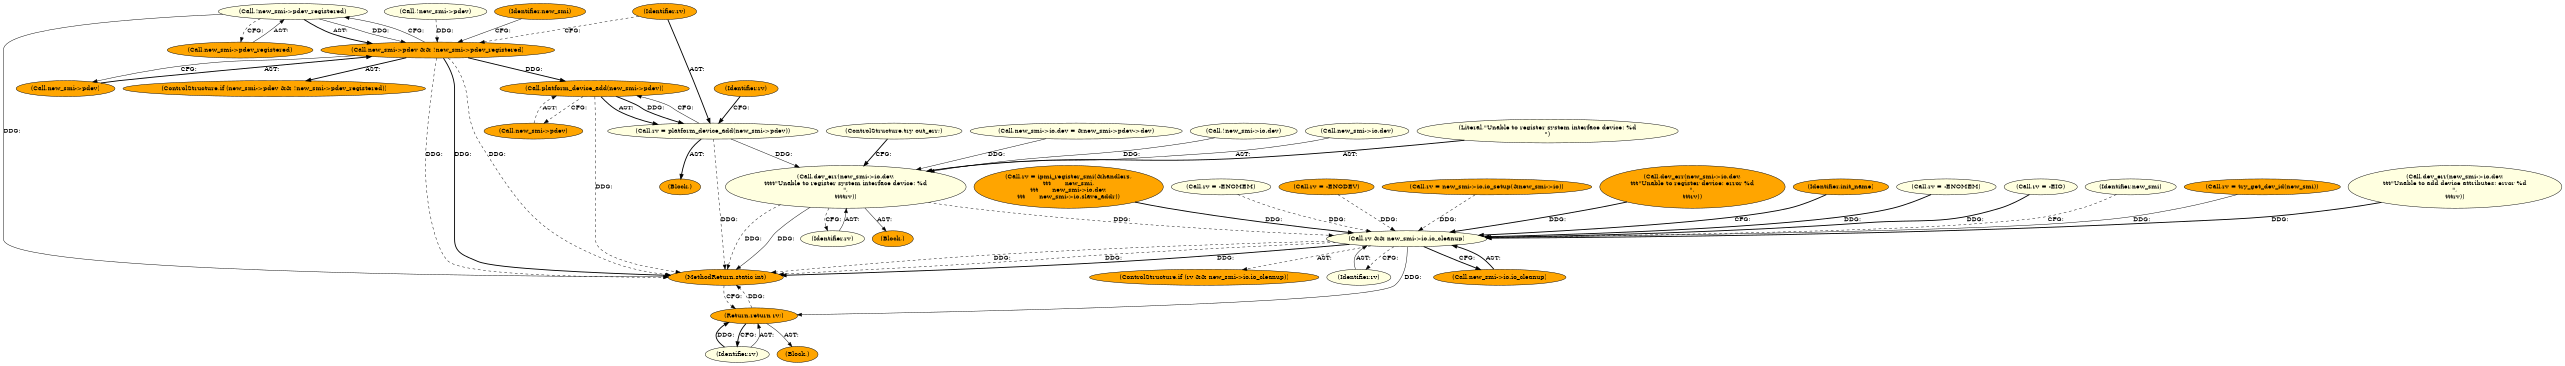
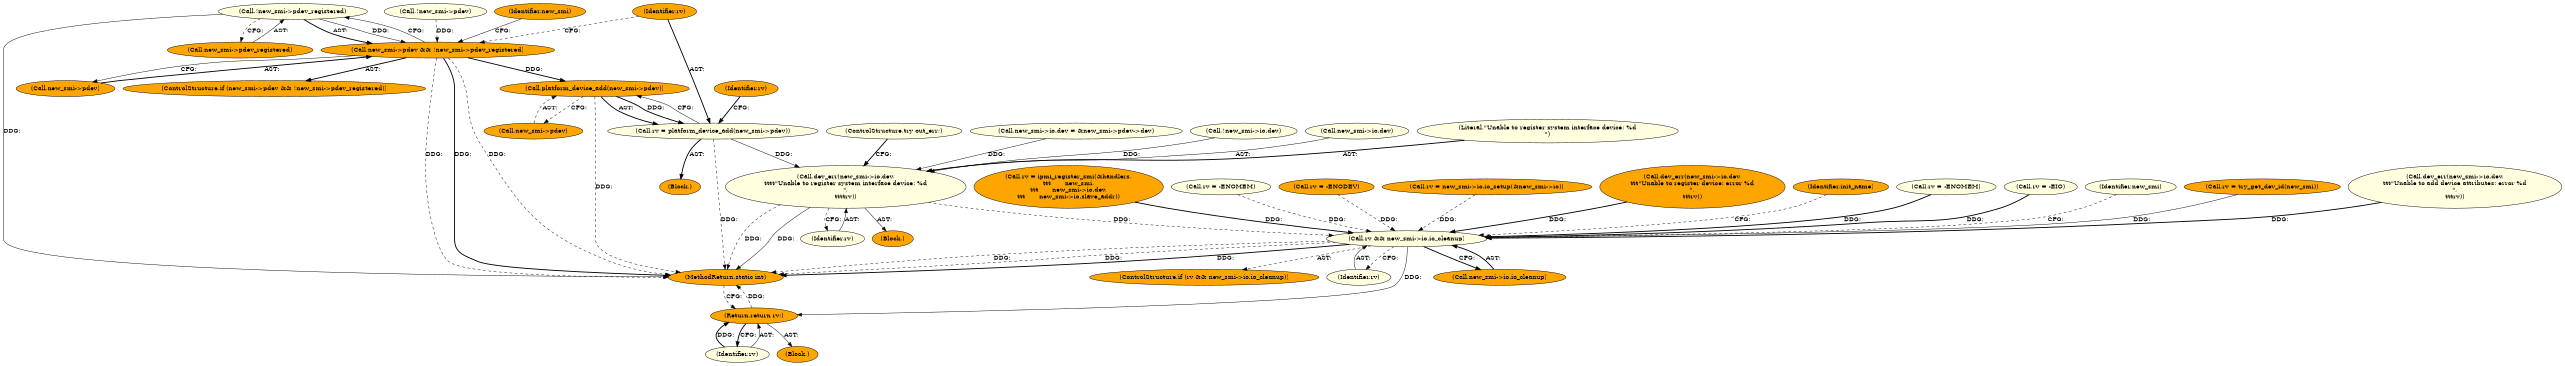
(1656, 224) -> (1656, 224)
